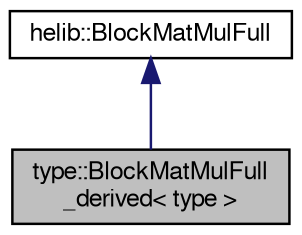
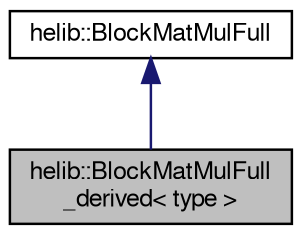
(151, 187) -> (151, 187)
